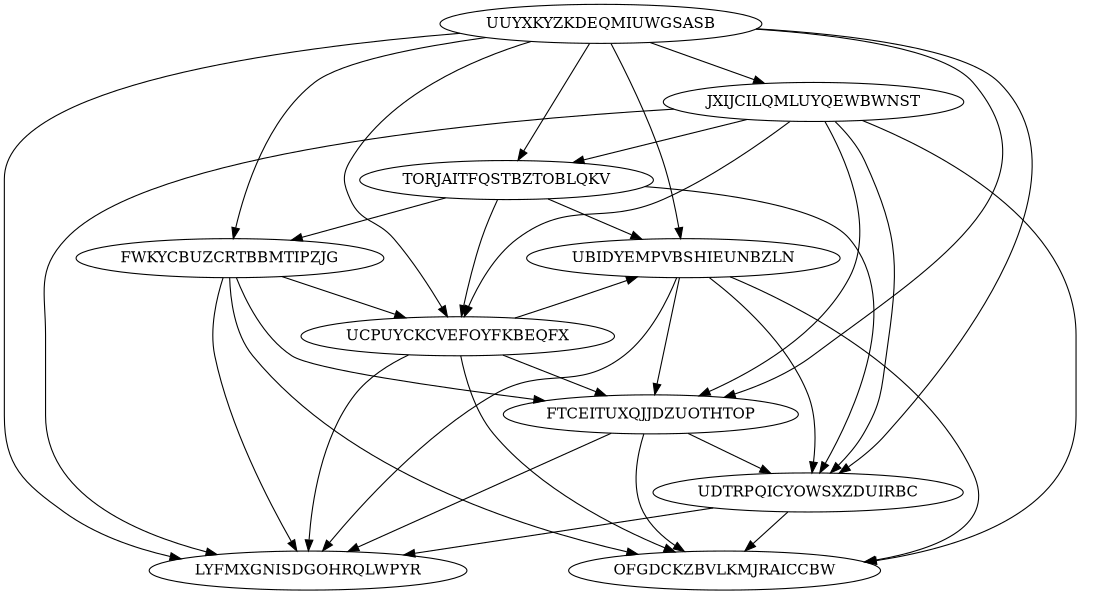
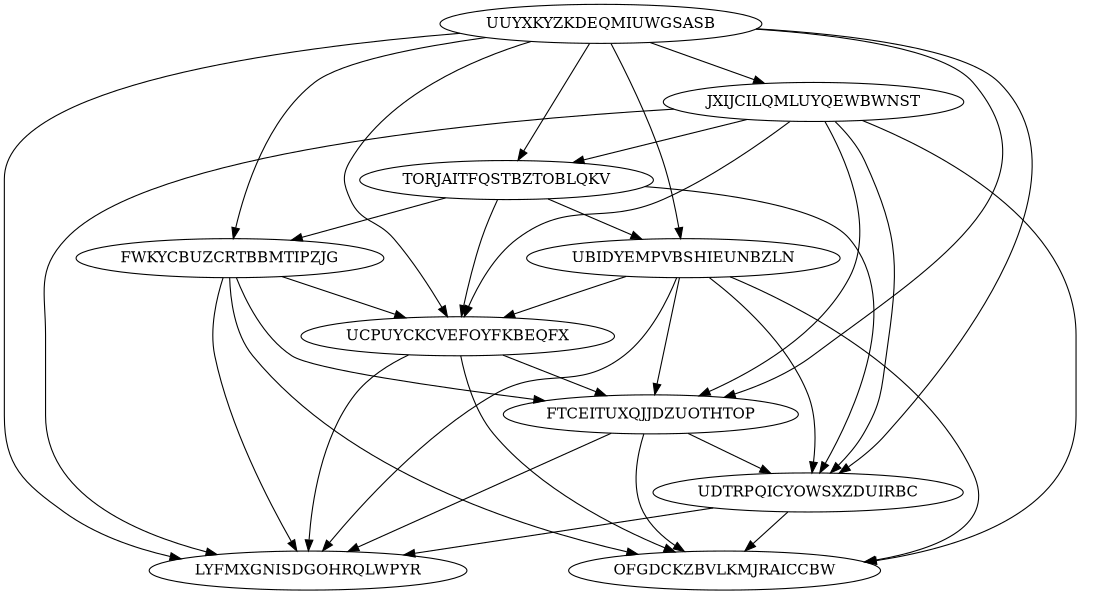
(571, 300) -> (570, 295)
